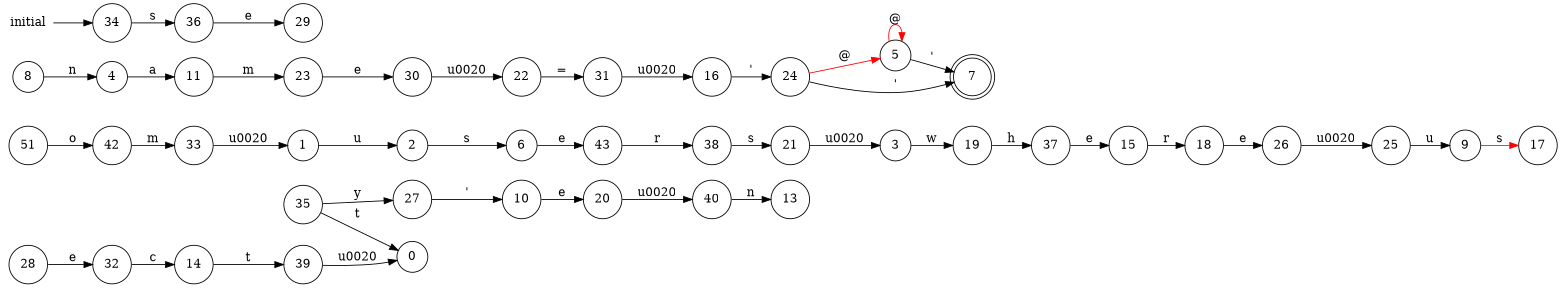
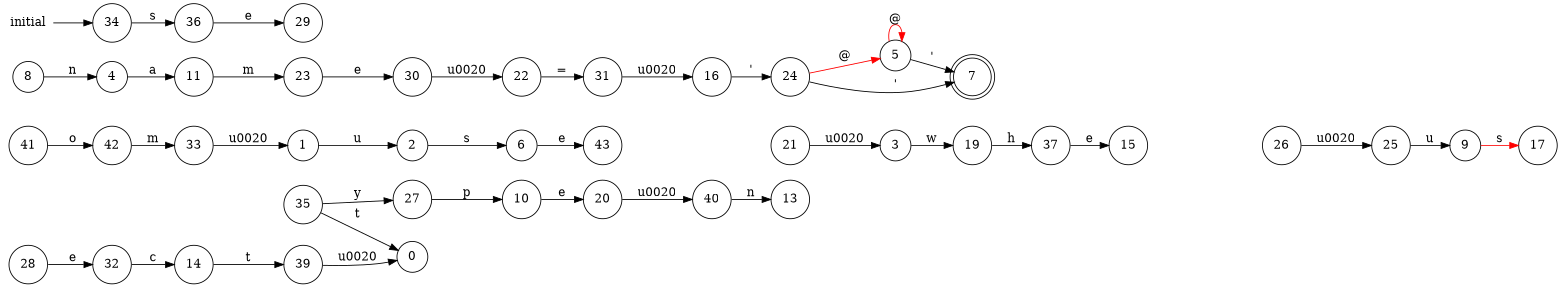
(28, 145) -> (28, 145)
(712, 145) -> none
(1204, 145) -> none
(467, 193) -> (467, 193)
